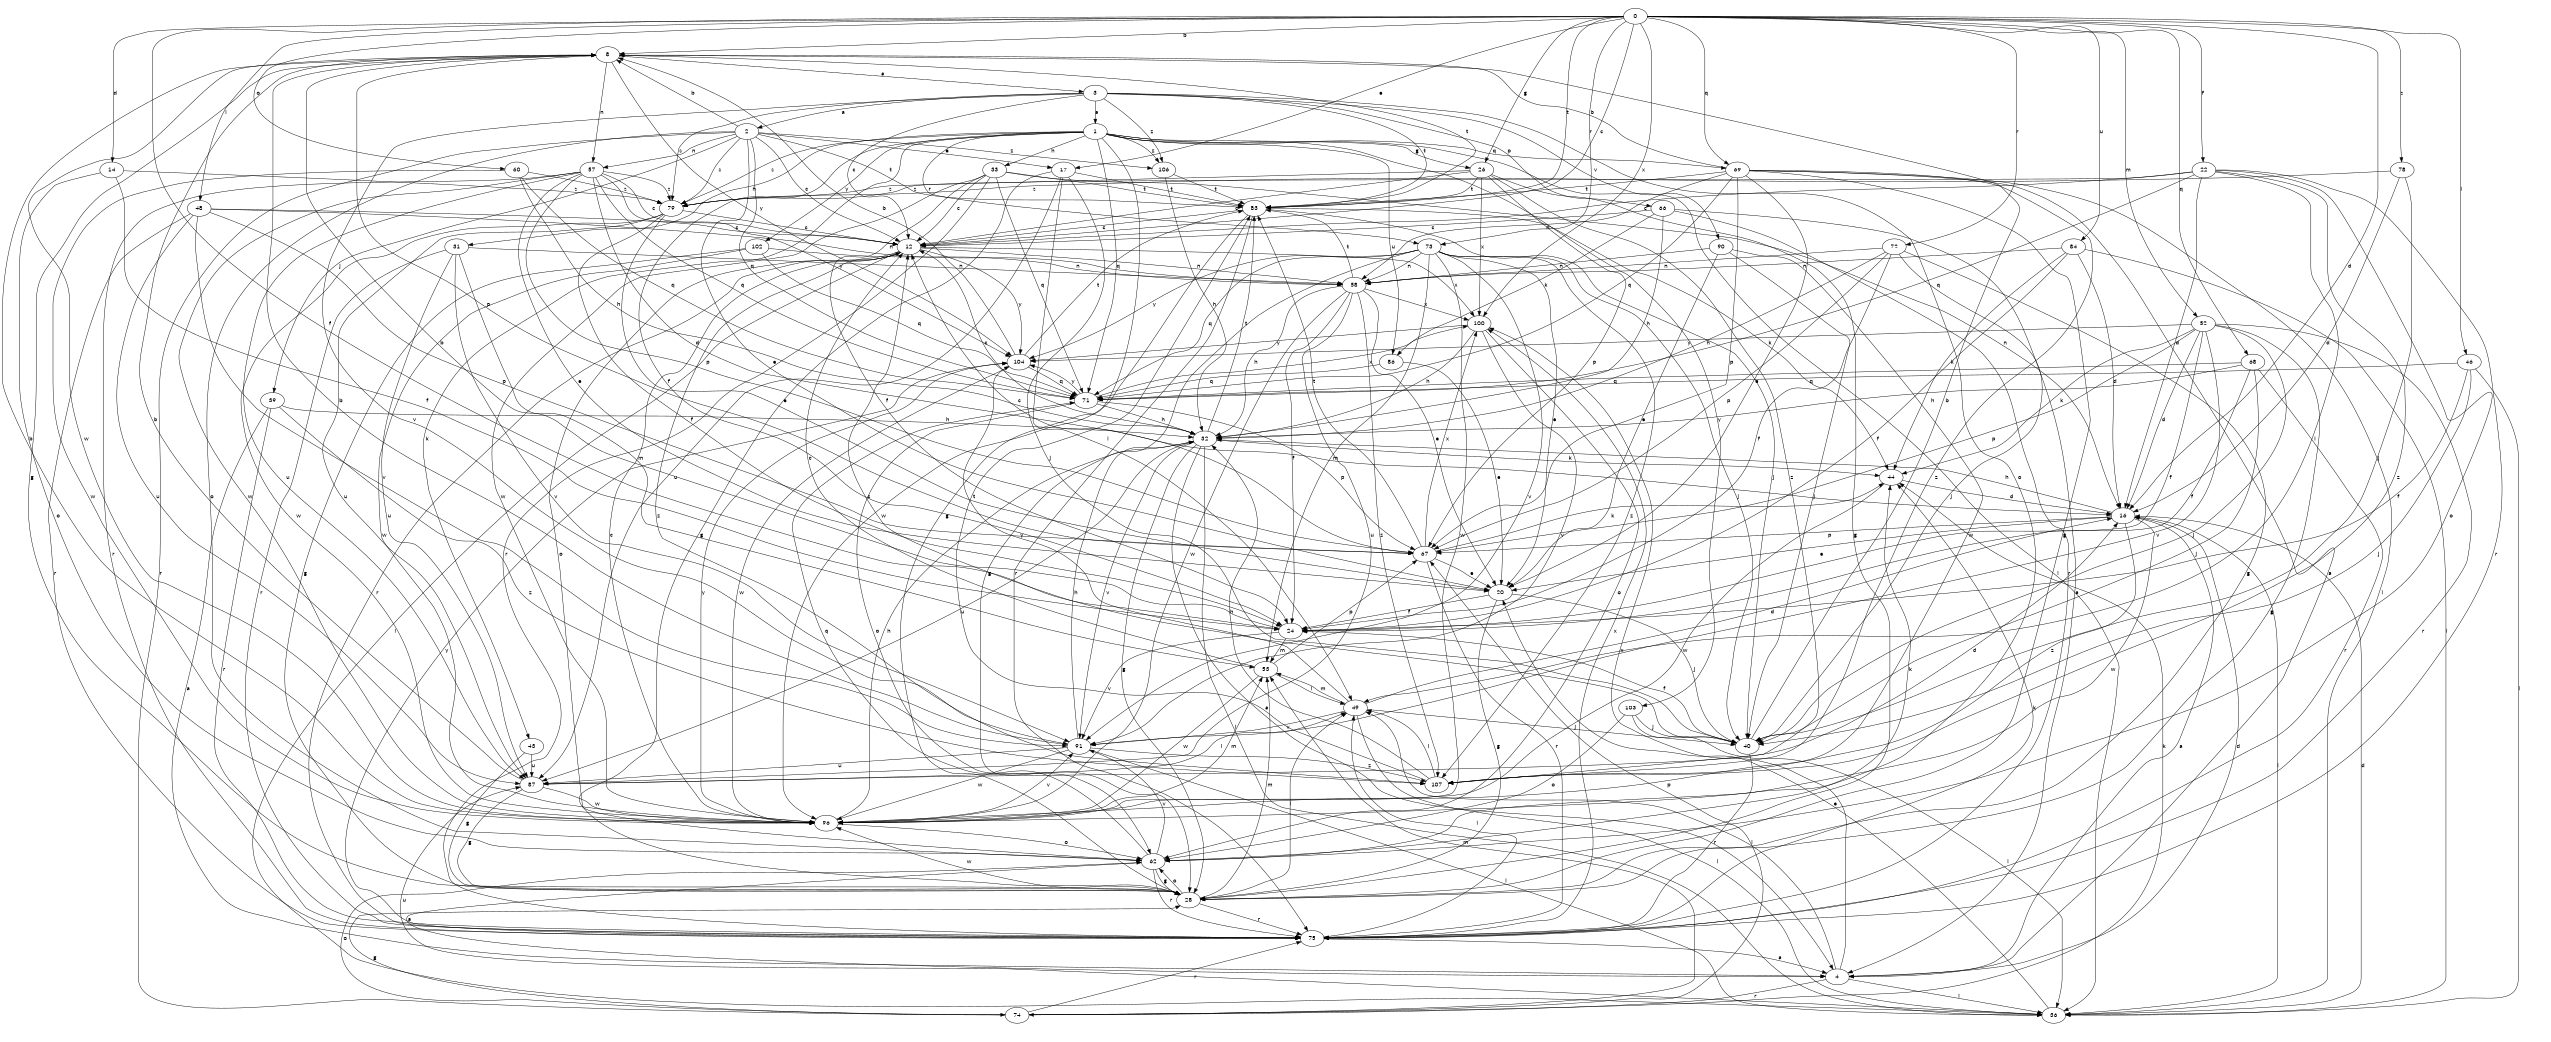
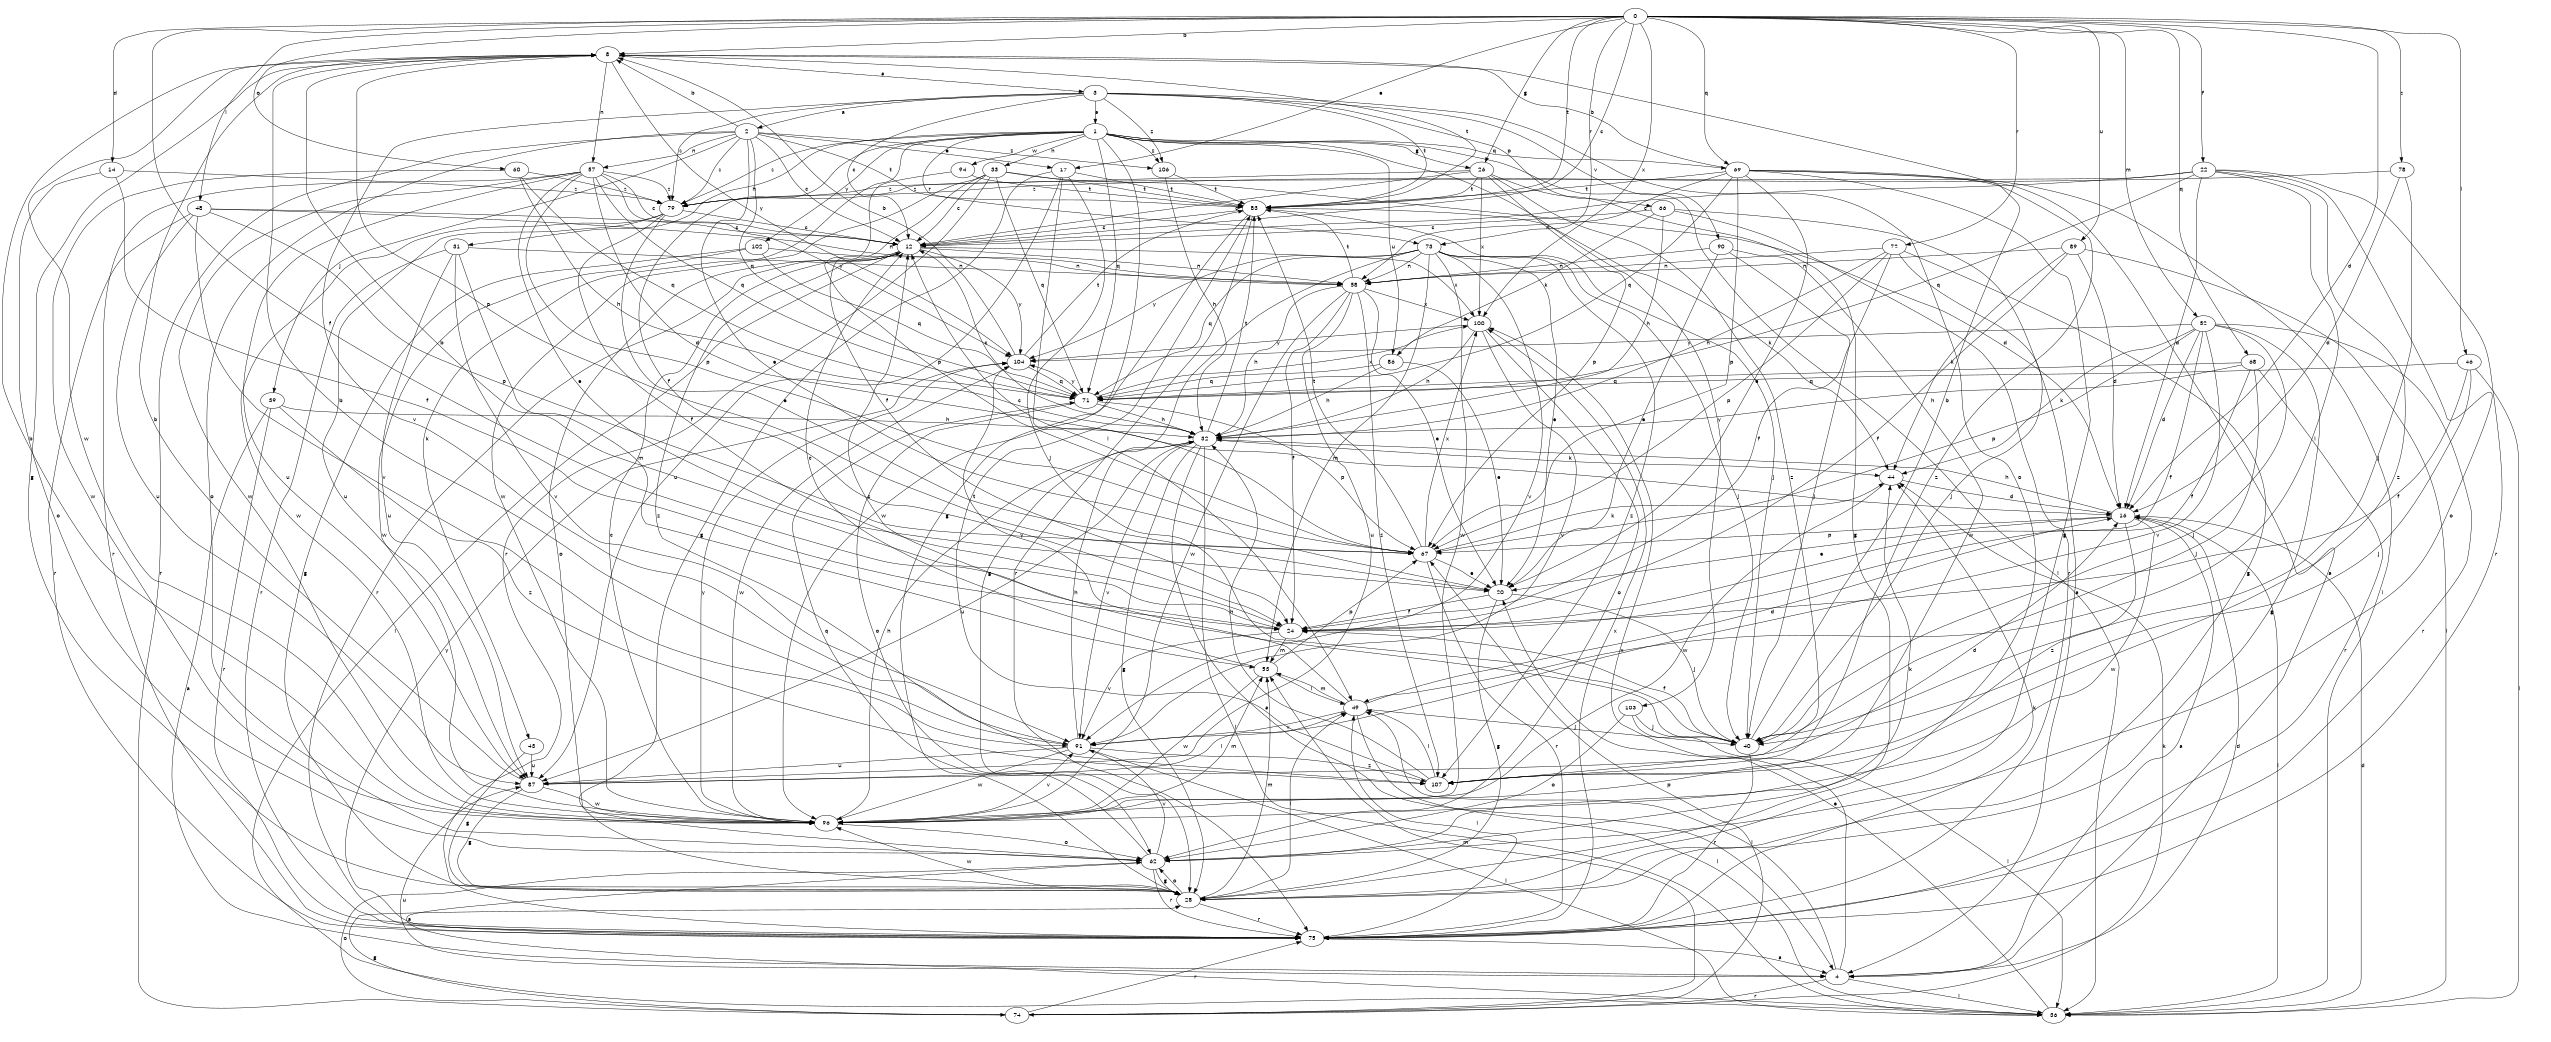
none -> (963, 170)
(2074, 247) -> (2074, 247)
(2005, 343) -> (2005, 343)
none -> (1302, 404)
